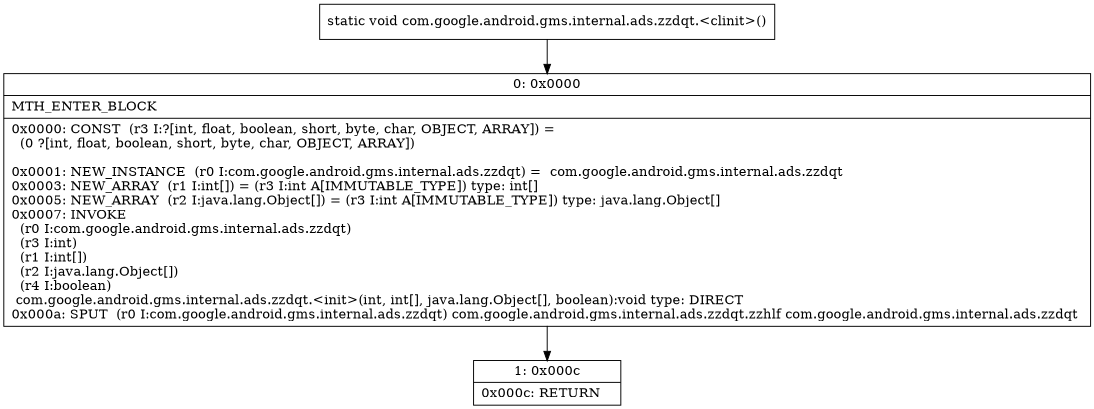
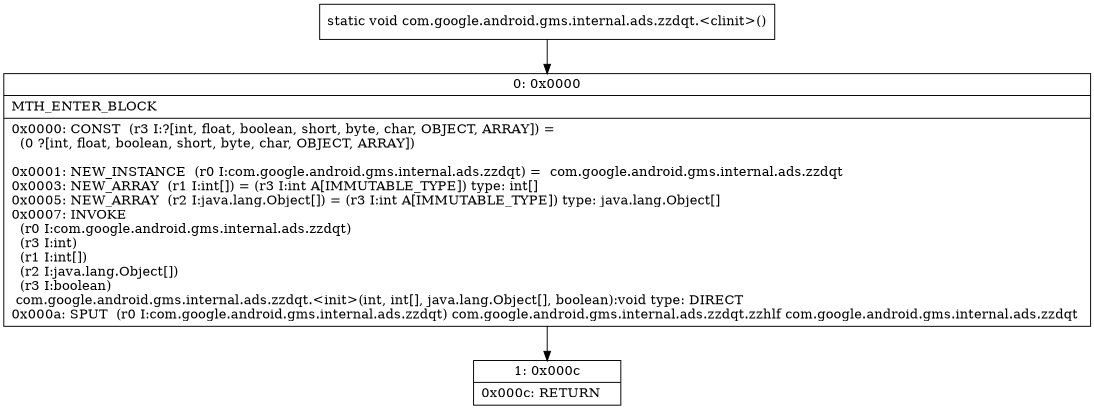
(62, 286) -> (62, 286)
